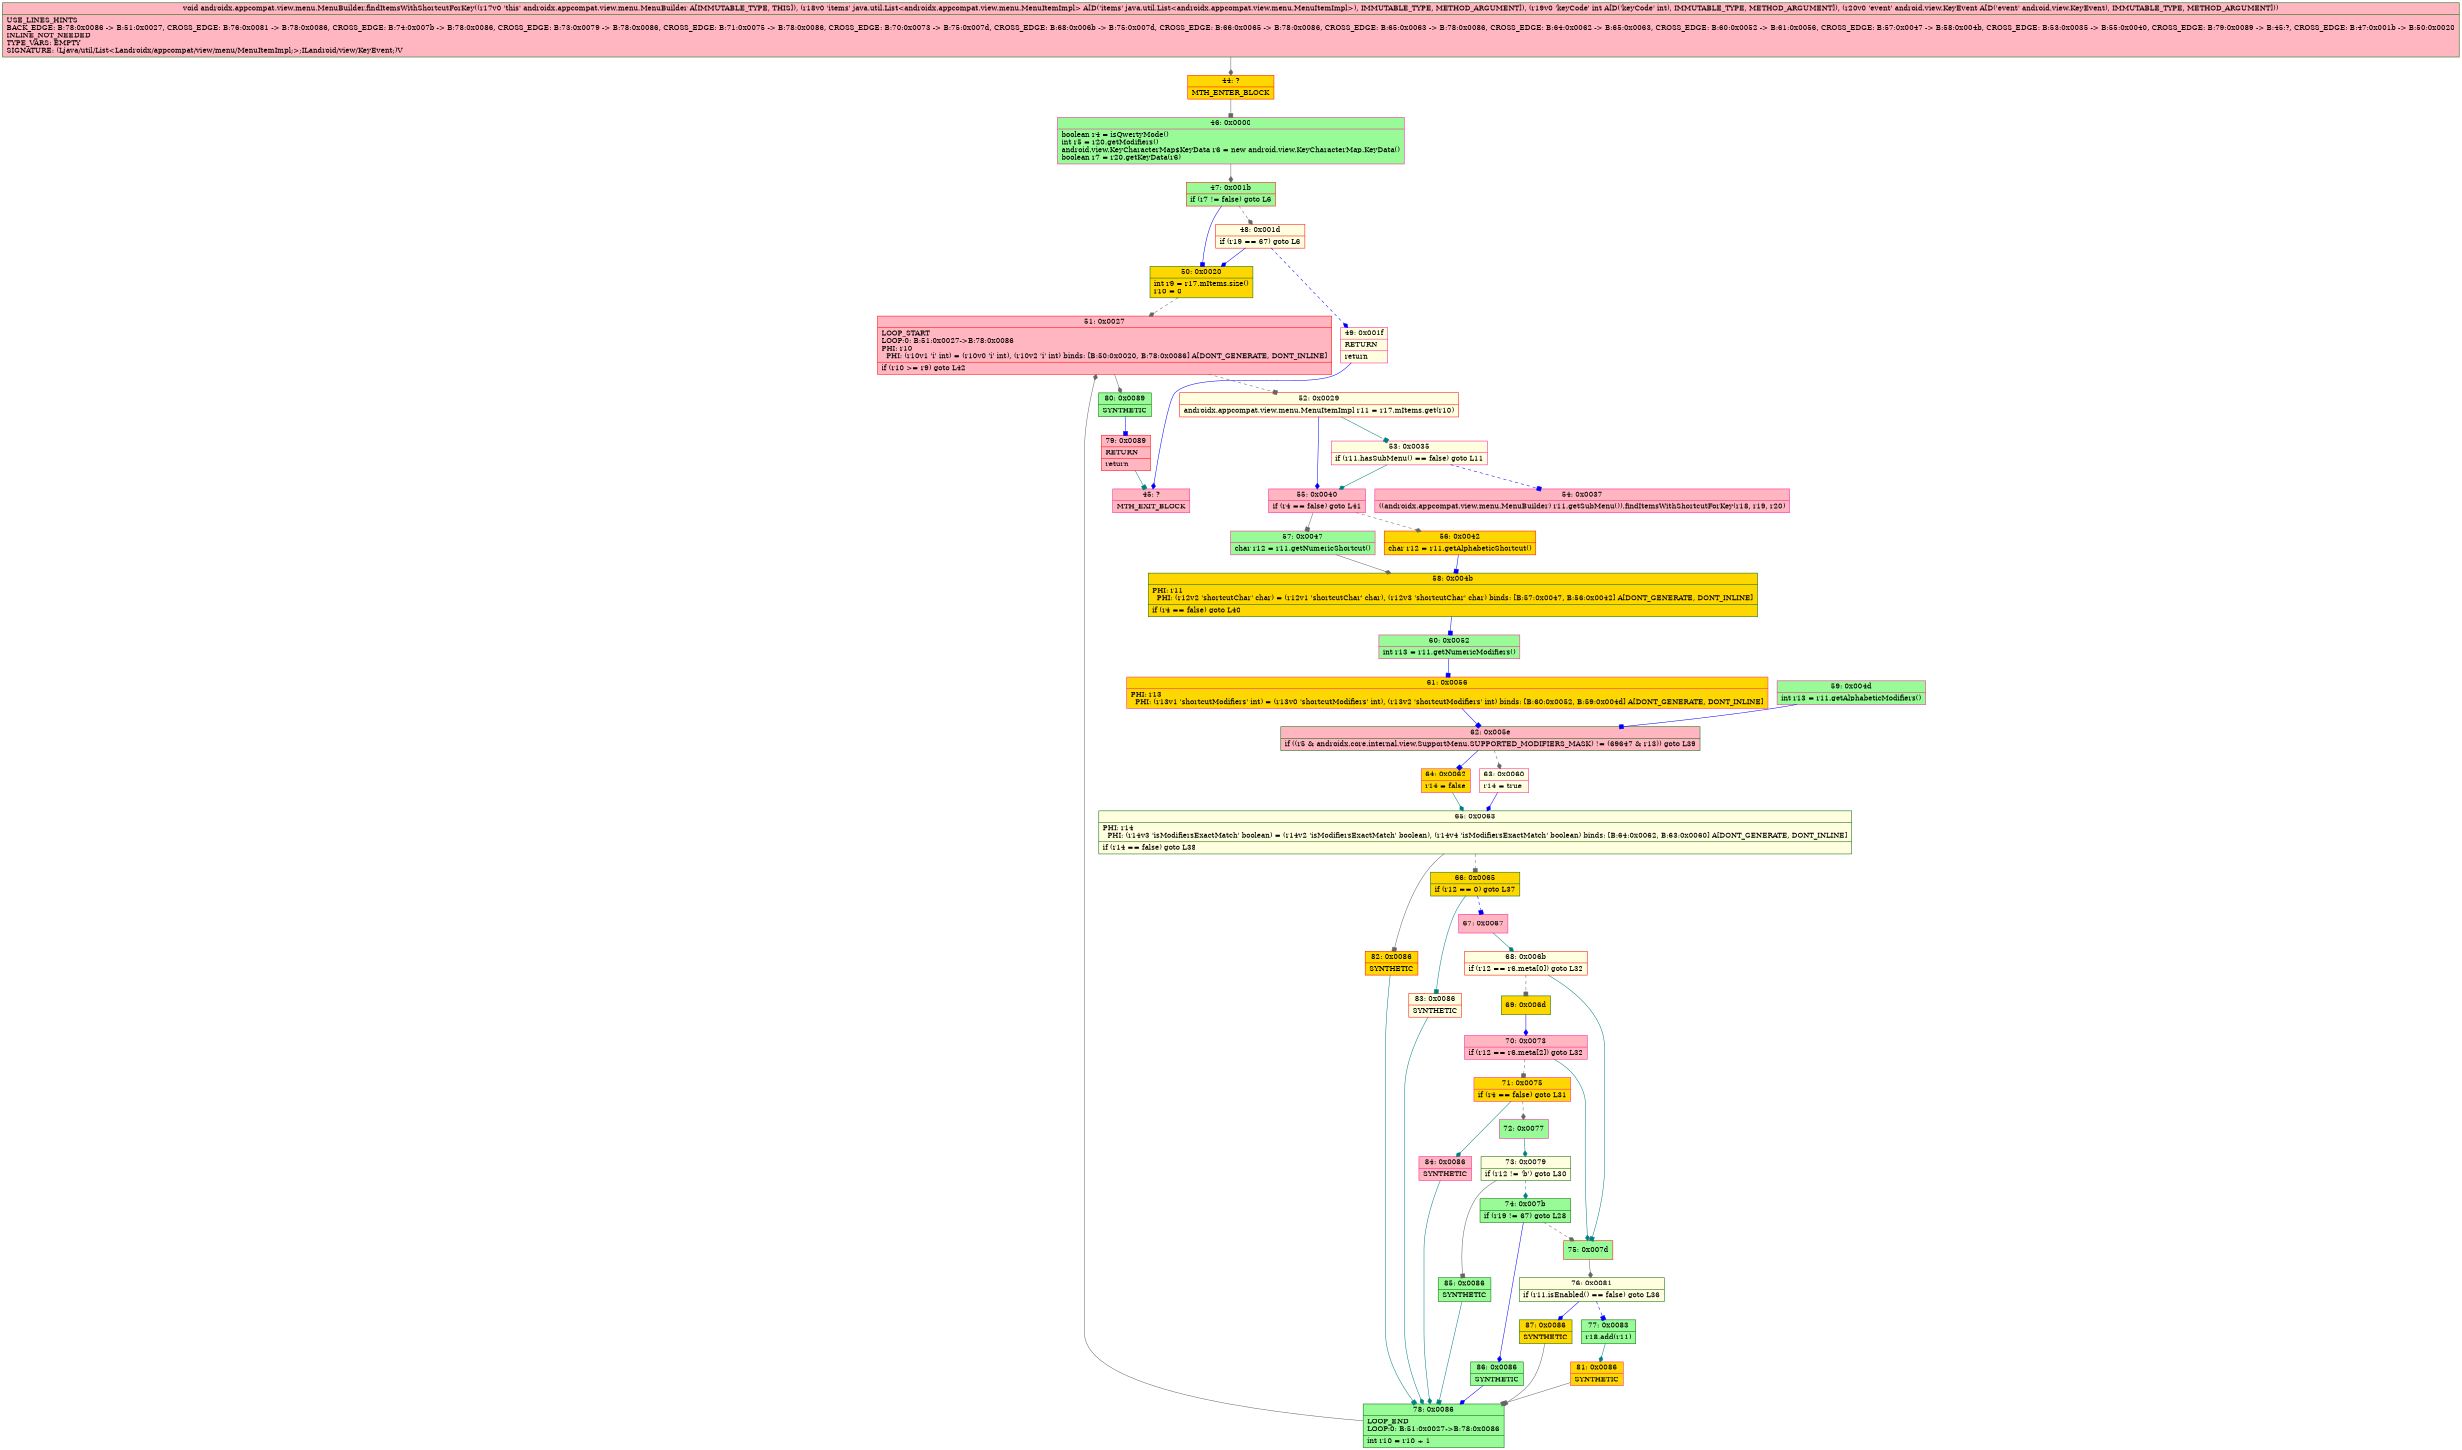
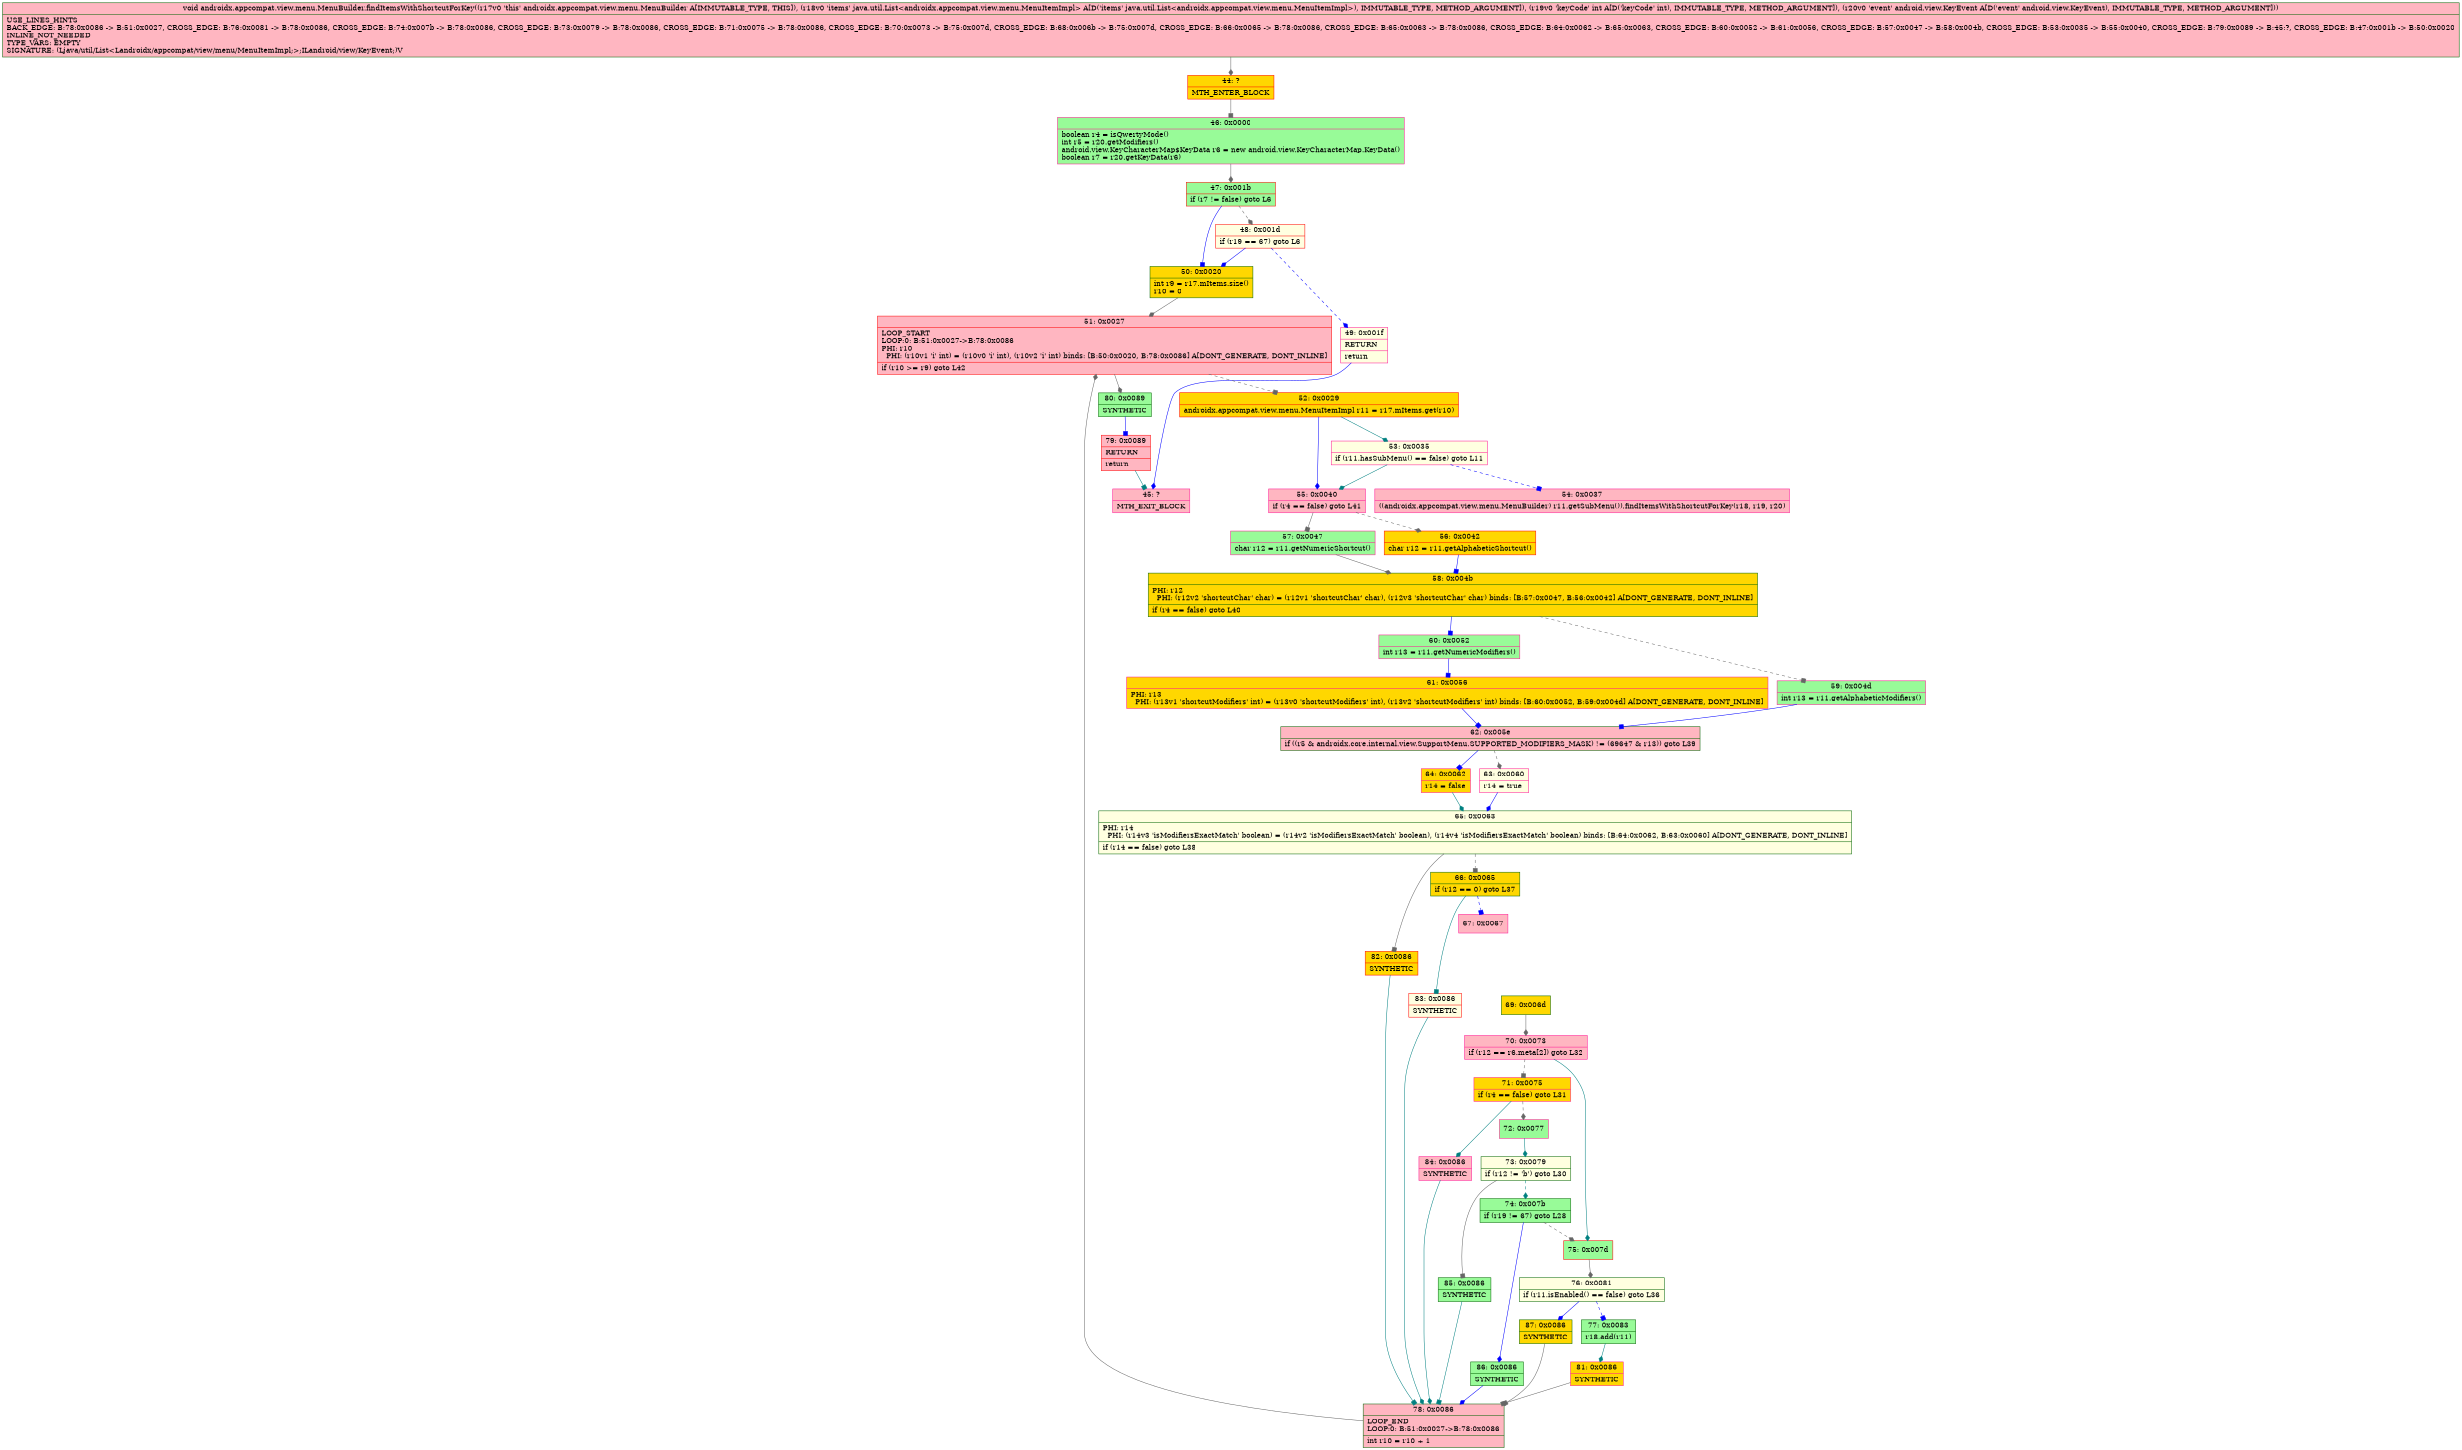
(1166, 305) -> (1166, 305)
(1319, 405) -> (1319, 405)
(1362, 428) -> (1362, 428)
(1169, 591) -> (1169, 591)
none -> (1670, 648)
(1526, 963) -> none
(1526, 1022) -> (1526, 1022)
(1434, 1426) -> (1434, 1426)
